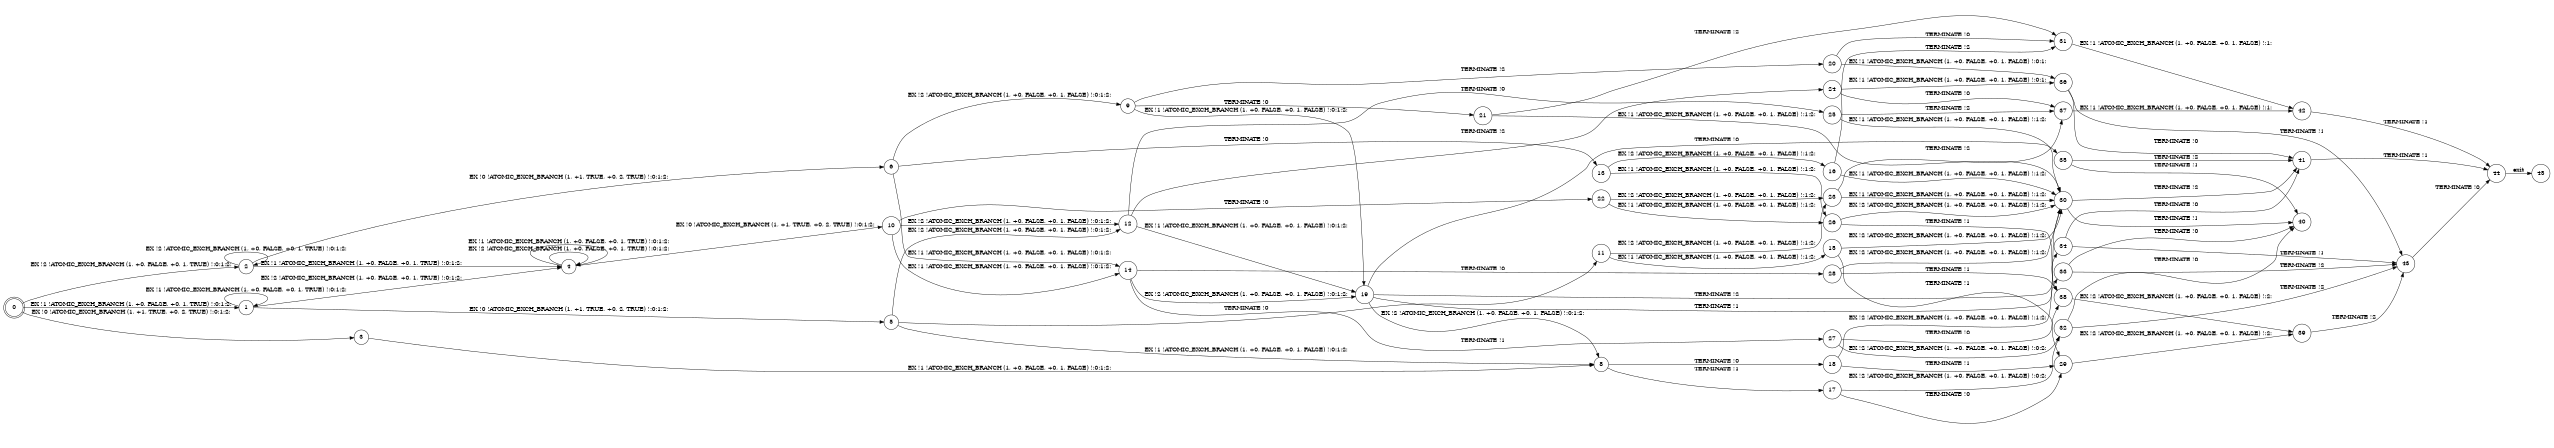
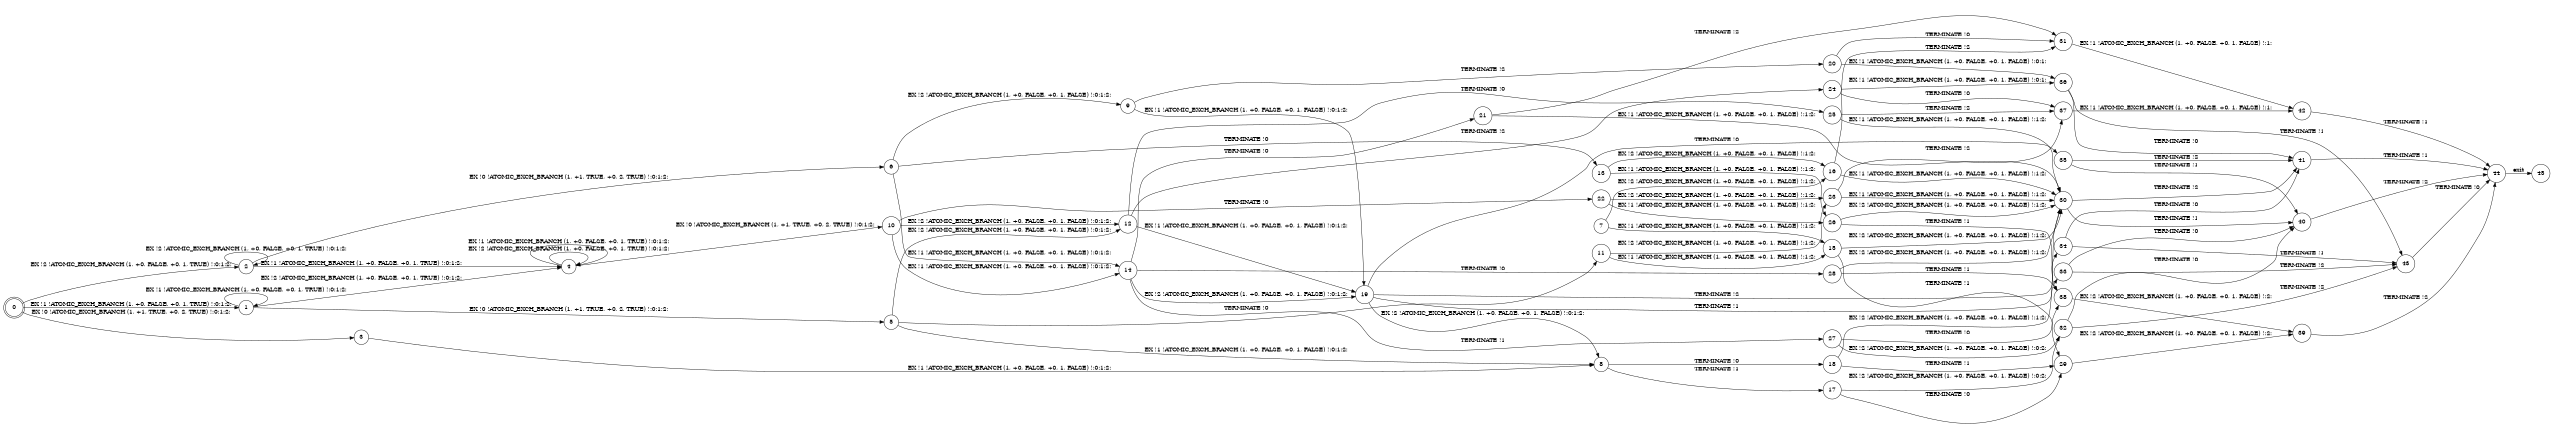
(1303, 106) -> (1265, 157)
none -> (2396, 193)
none -> (1601, 226)
(2369, 323) -> (2432, 297)
